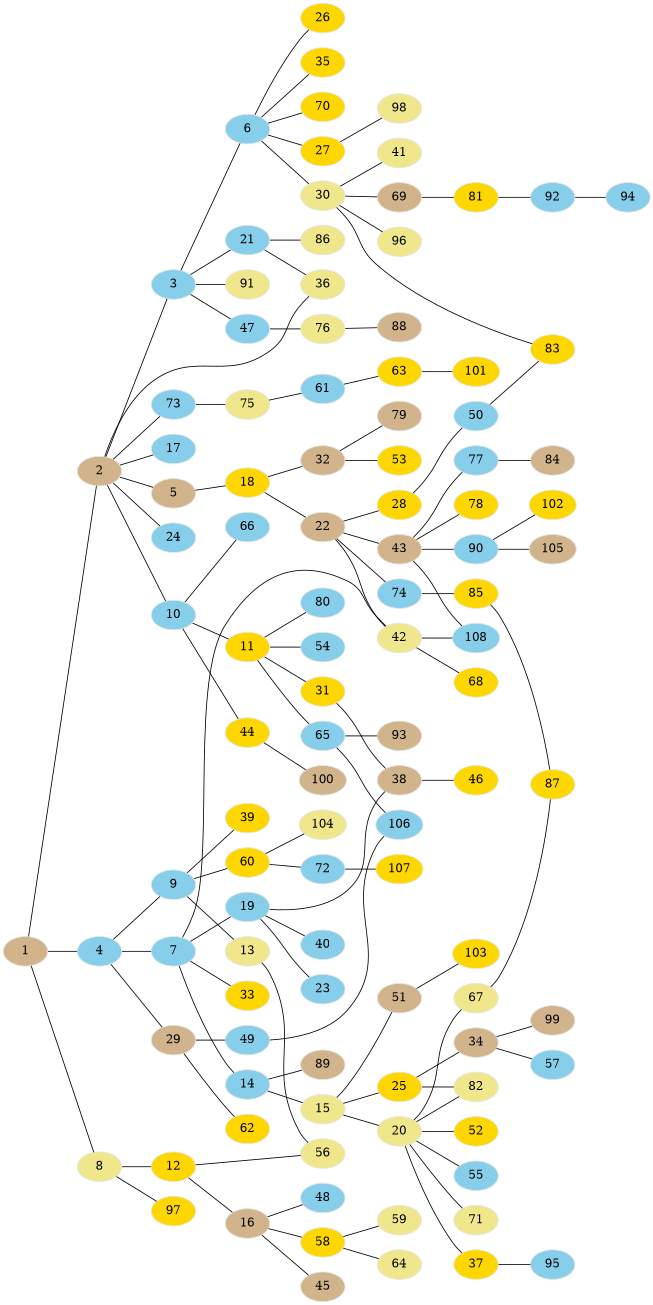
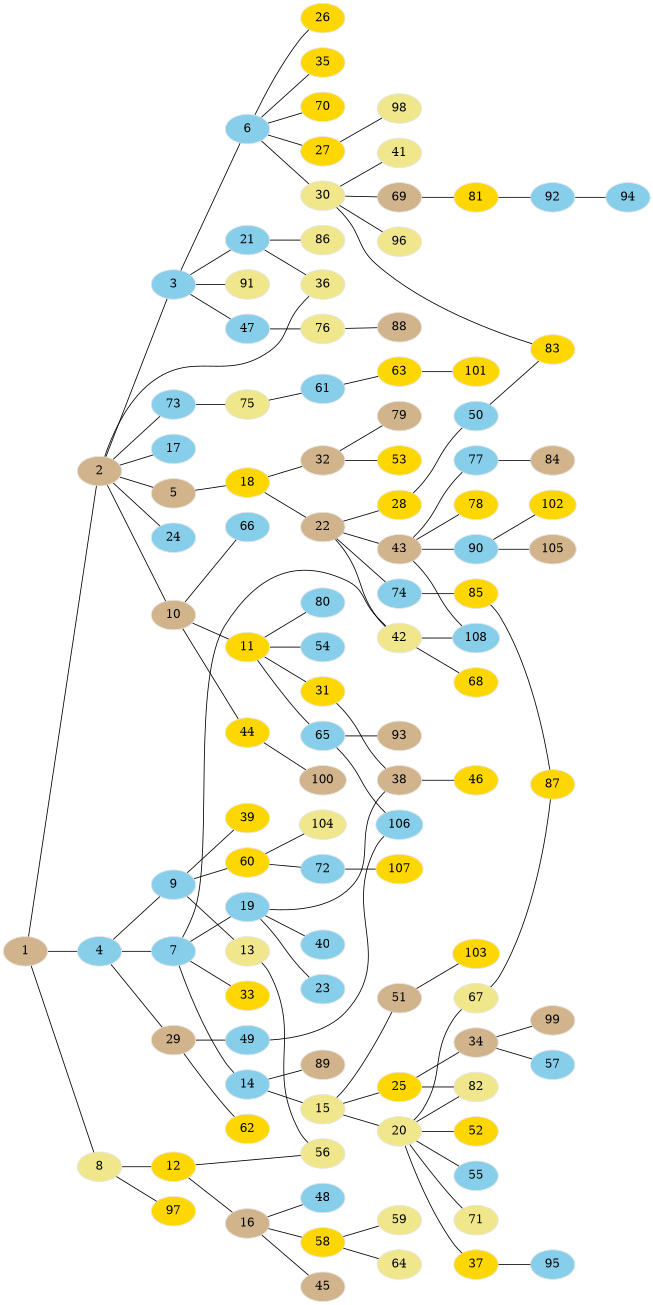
(173, 615) -> (173, 615)
